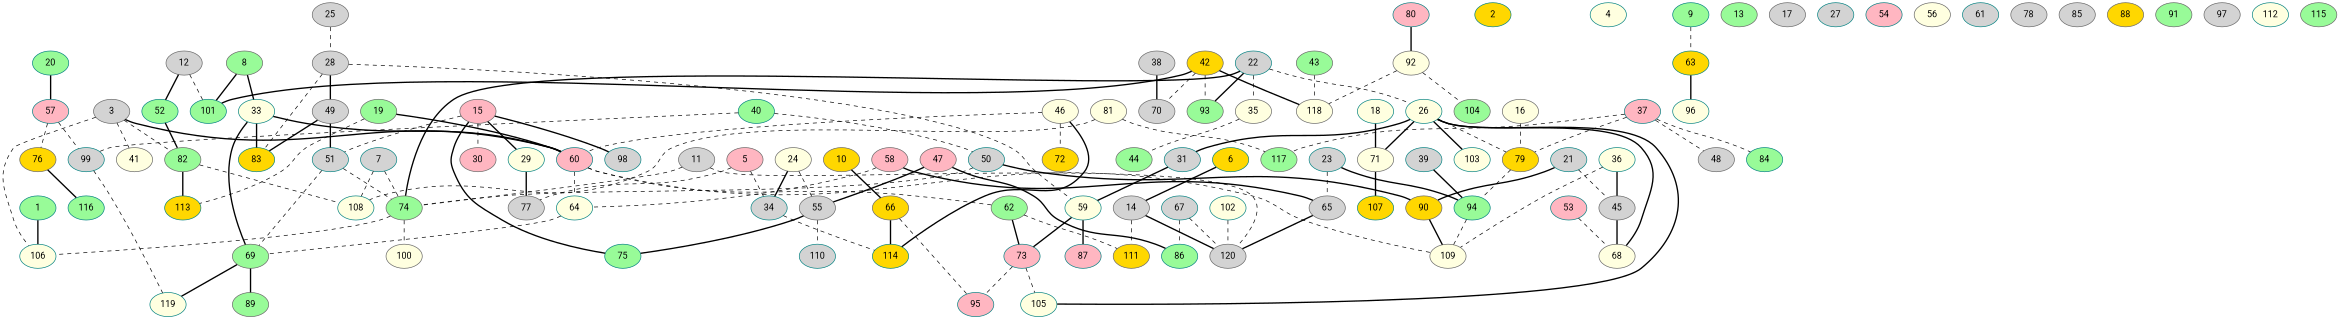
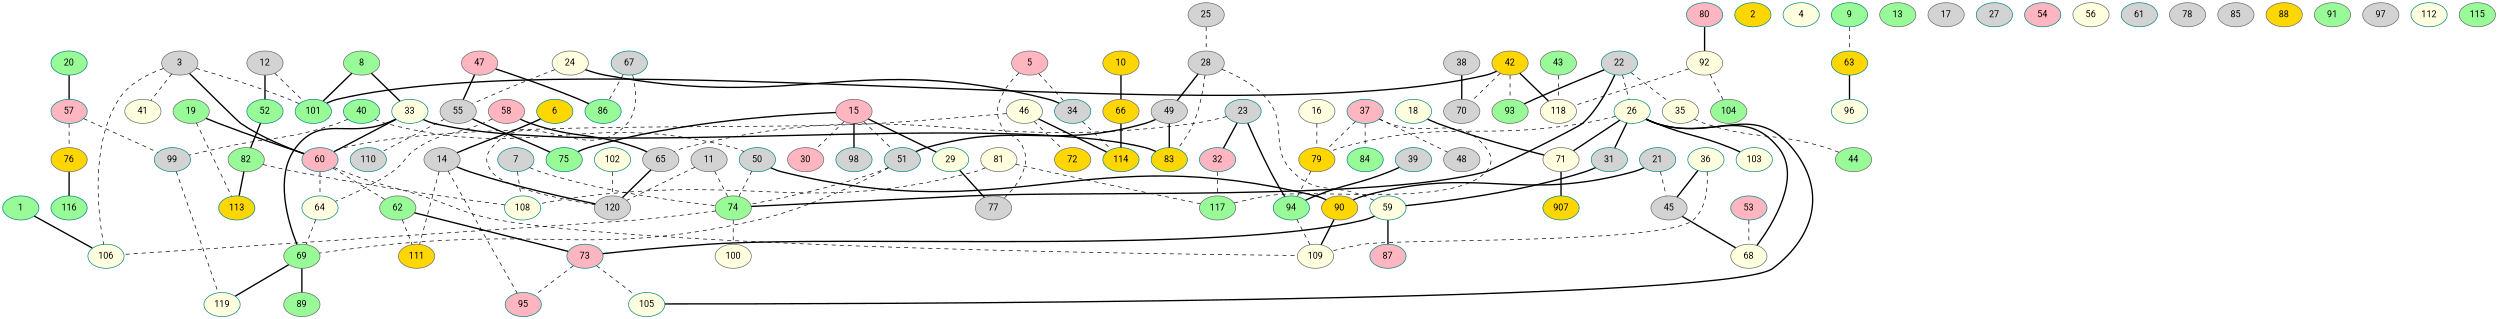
(147, 135) -> (248, 84)
none -> (1218, 160)
(1376, 208) -> (1561, 208)
(933, 256) -> (478, 223)
